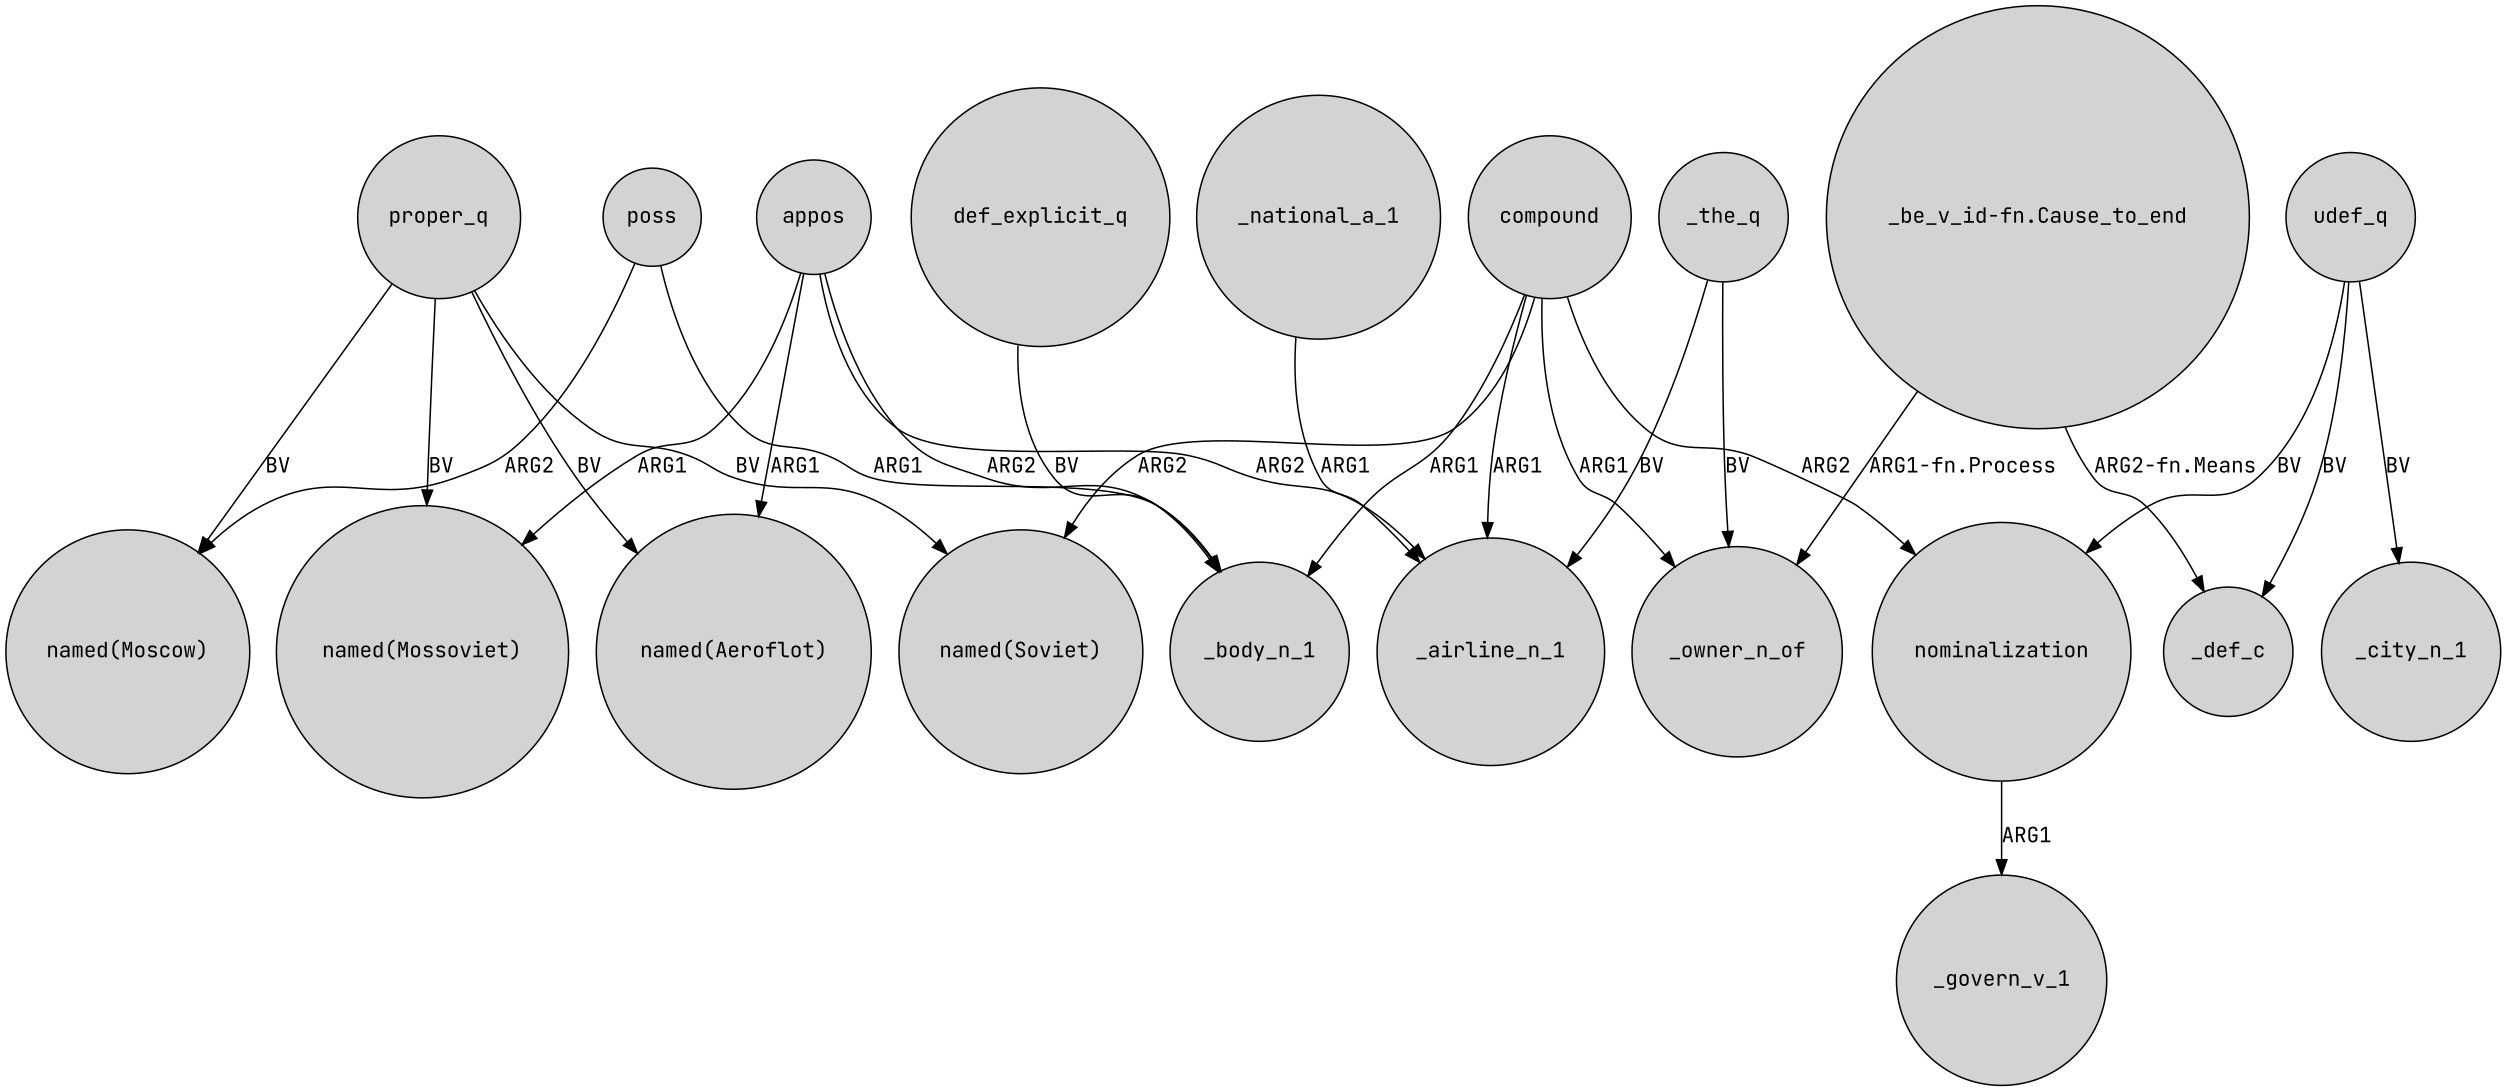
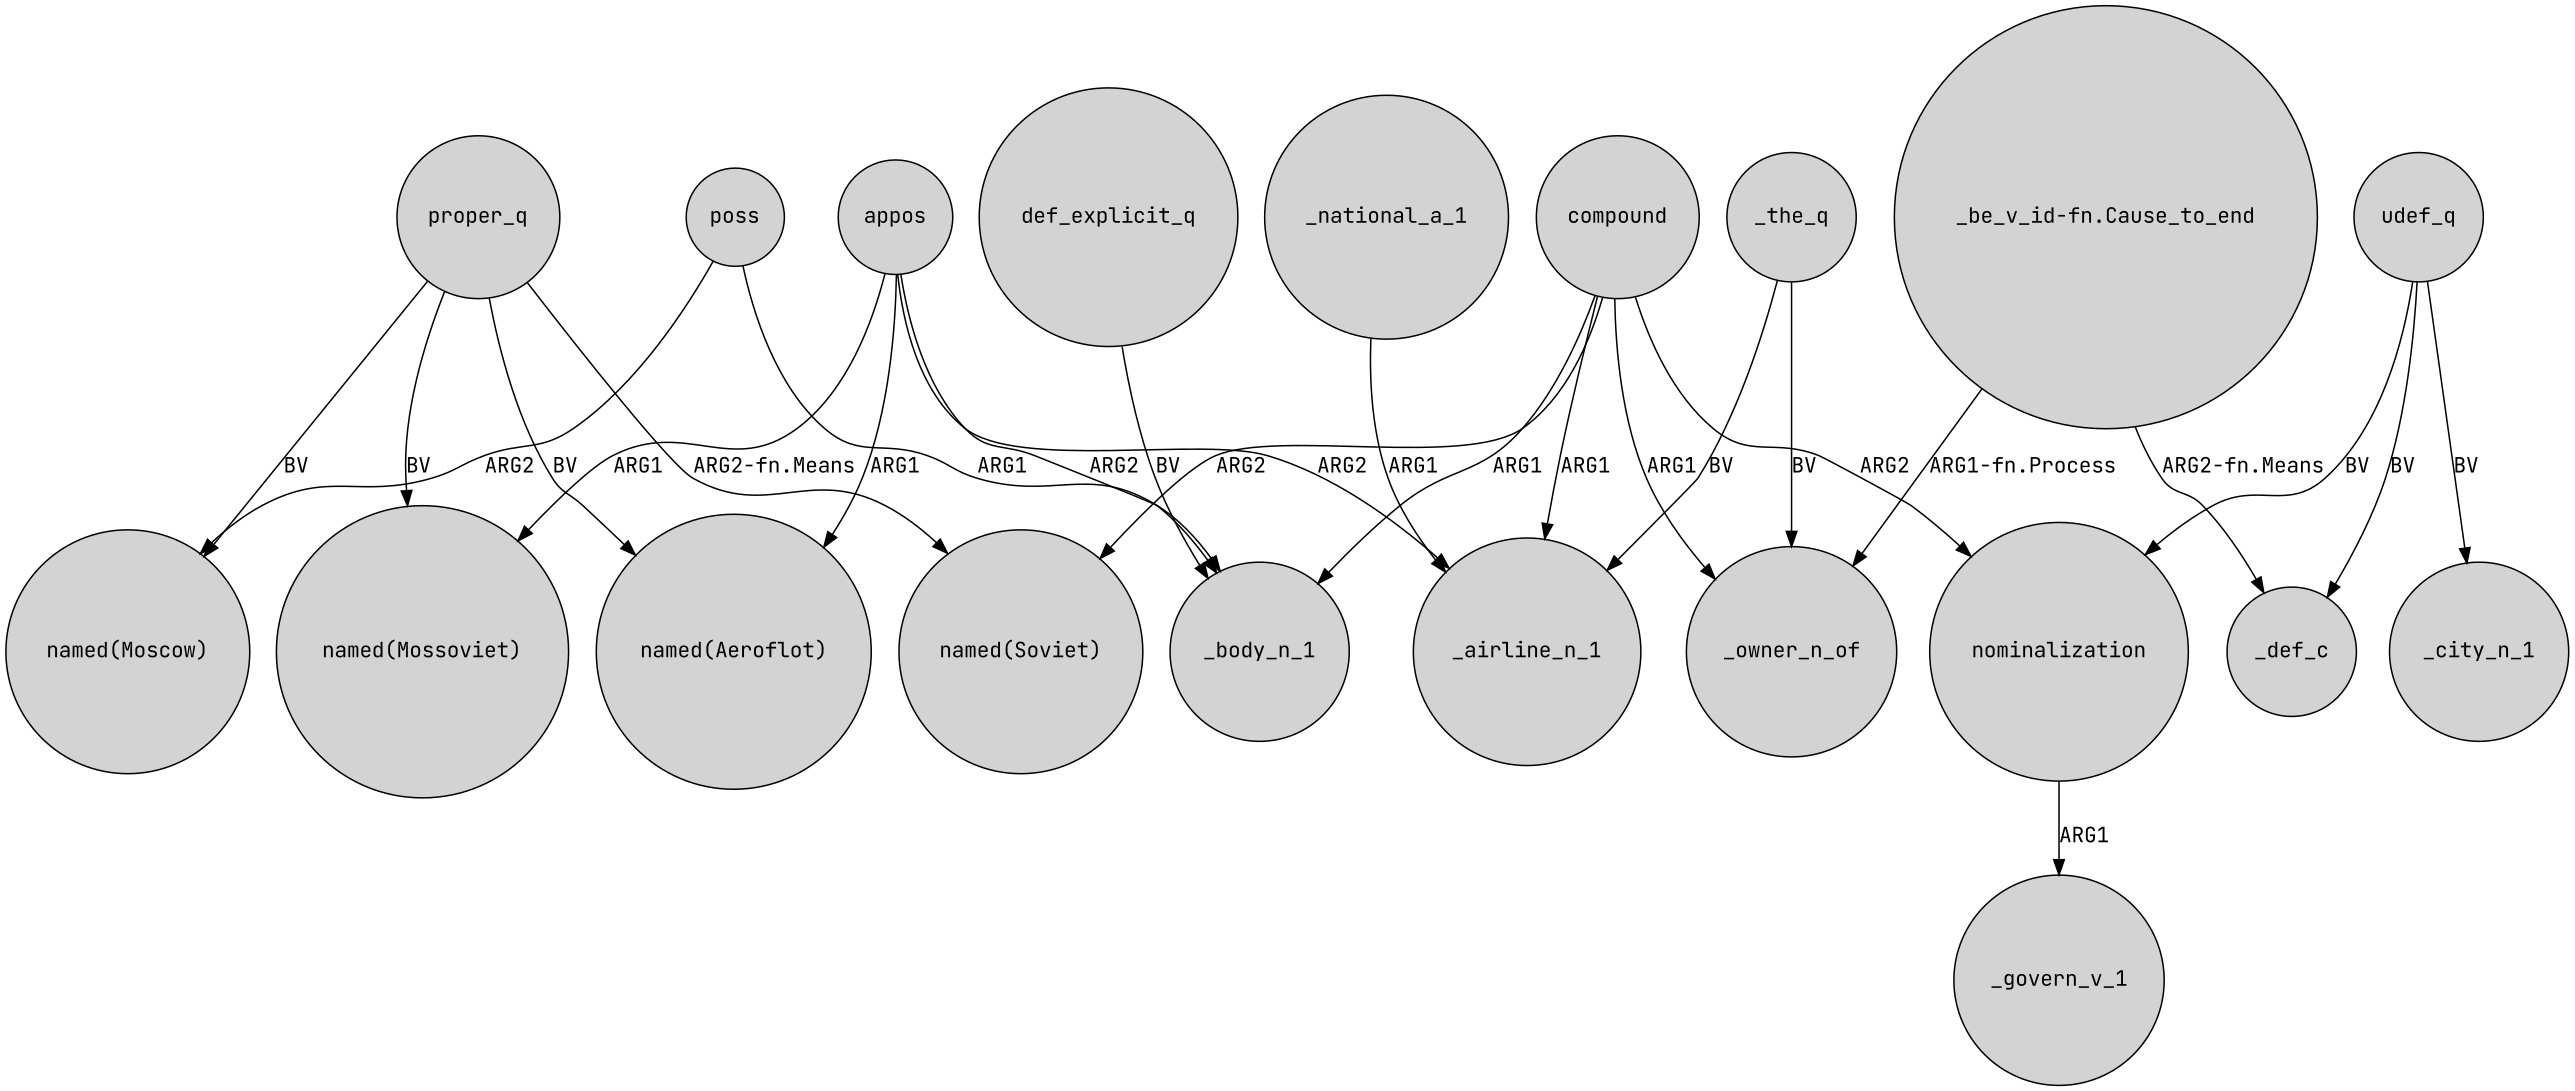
(748, 467) -> (775, 467)
